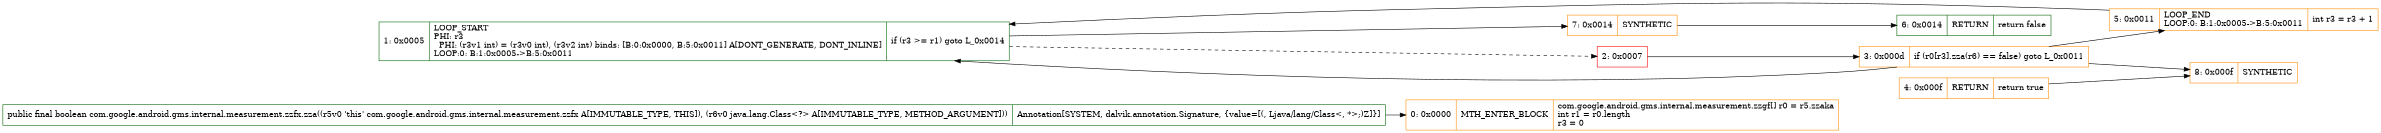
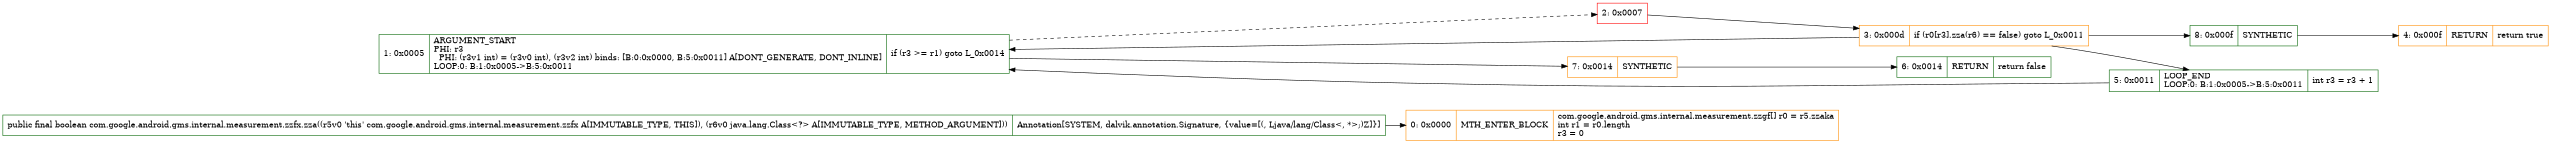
(2244, 20) -> (2244, 81)
(461, 28) -> (475, 41)
(2244, 73) -> (2244, 36)
(2116, 80) -> (2345, 36)
